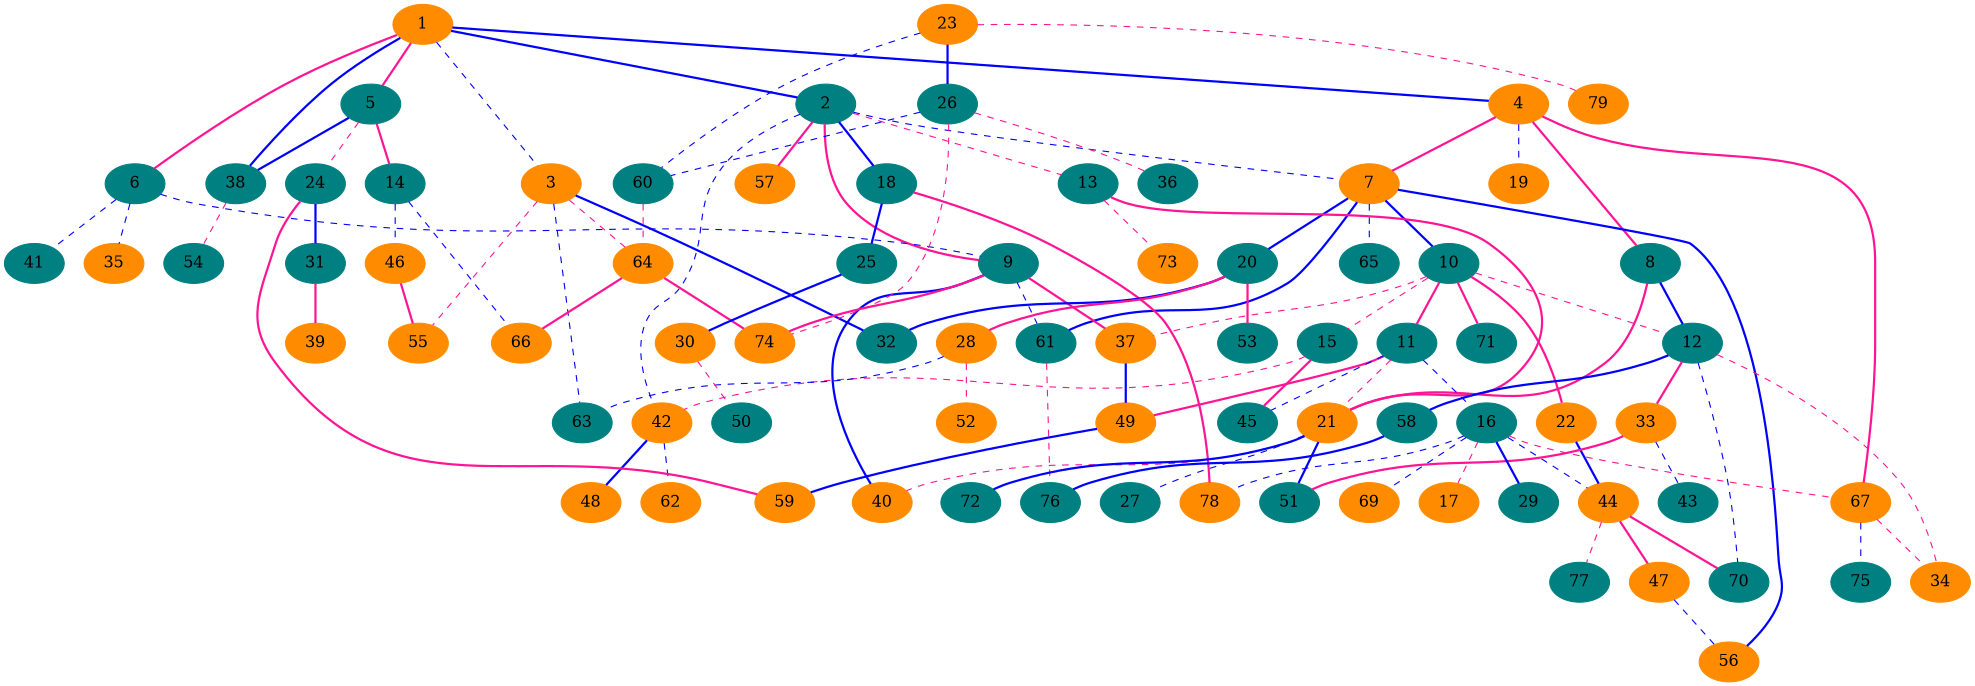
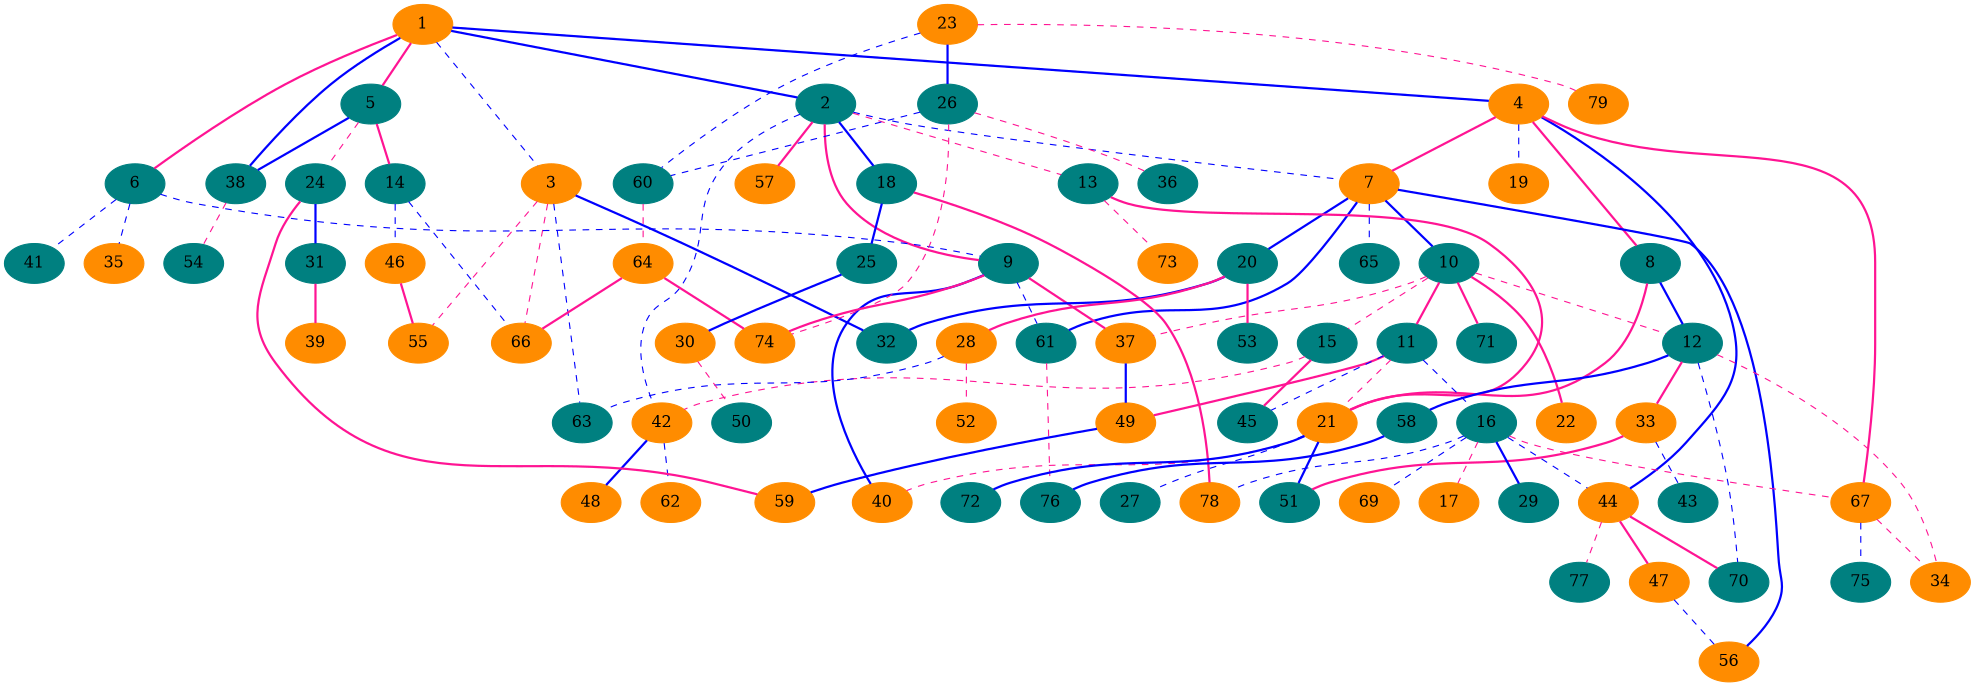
(596, 223) -> (536, 263)
(1589, 465) -> (1727, 309)
